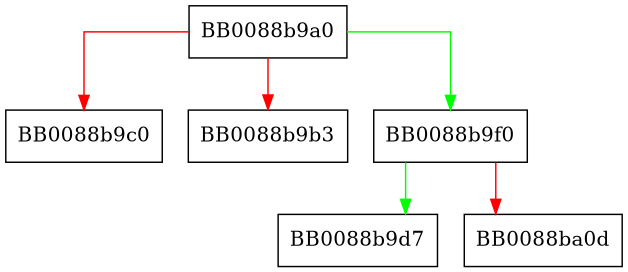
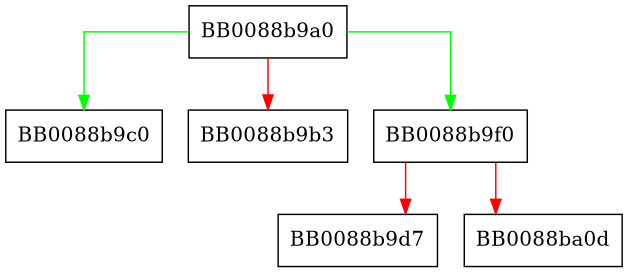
(105, 32) -> (105, 32)
(406, 181) -> (406, 181)
